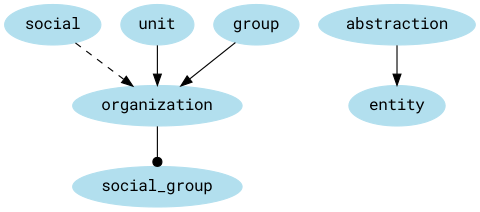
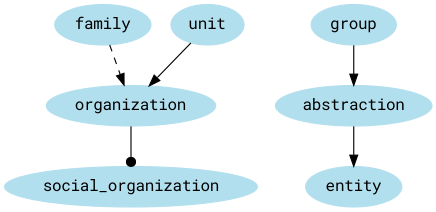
(53, 25) -> (103, 25)
(213, 61) -> (354, 60)
(157, 187) -> (131, 187)
